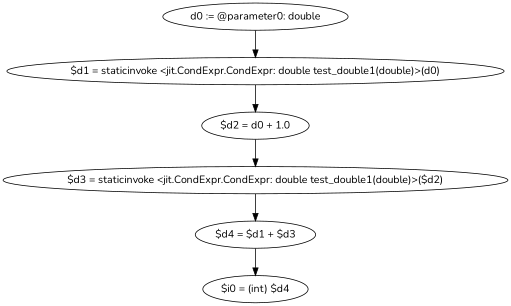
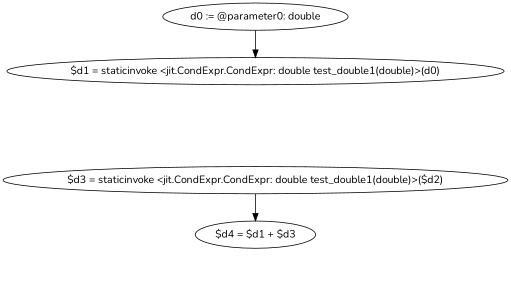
(255, 126) -> none
(255, 289) -> none
